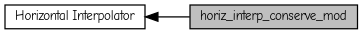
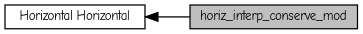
(75, 17) -> (75, 17)
